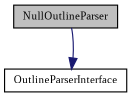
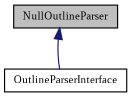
(73, 43) -> (58, 54)
